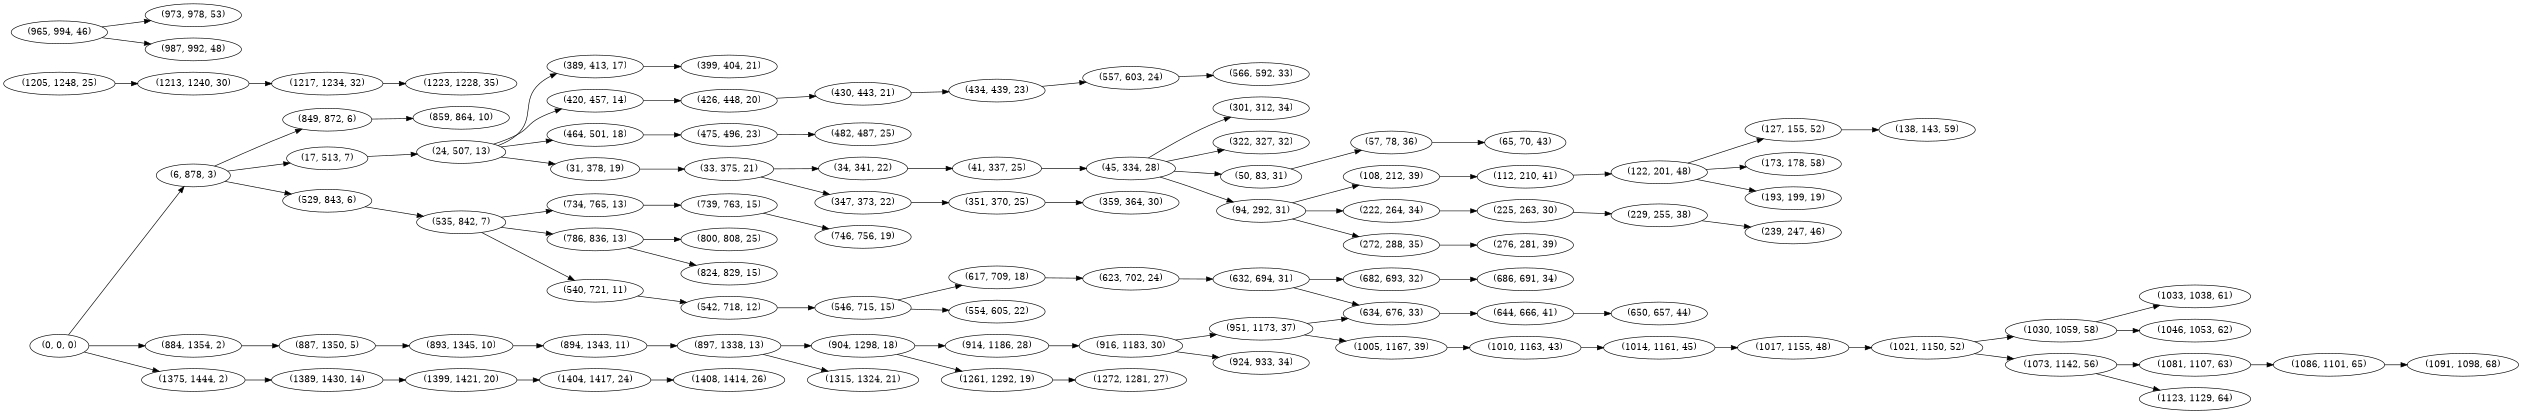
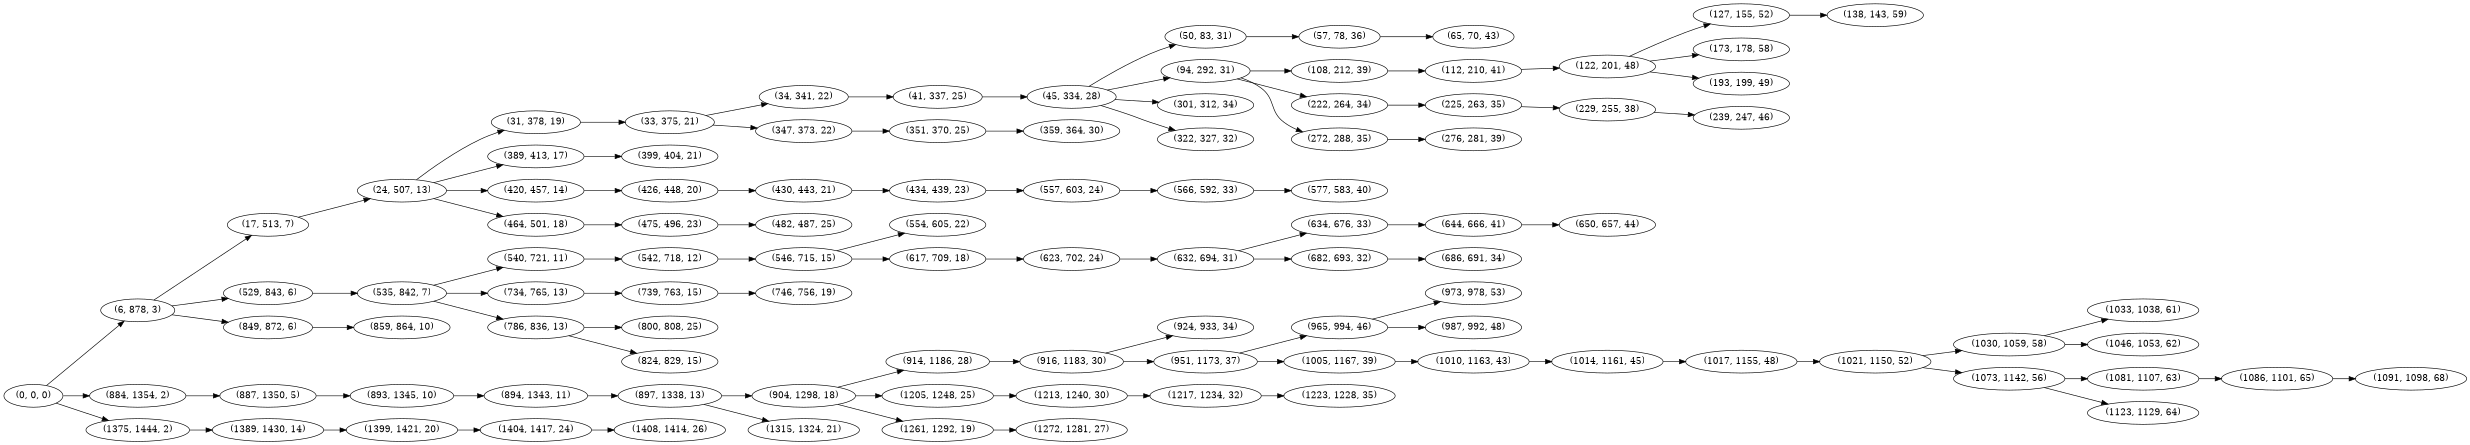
none -> (1340, 191)
(1793, 198) -> (1741, 84)
(1525, 211) -> (1473, 105)
(1324, 321) -> (1270, 345)
none -> (866, 396)
